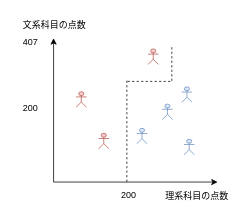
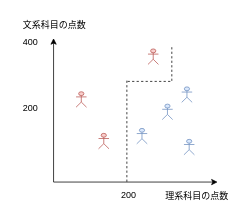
(31, 42) -> (31, 42)
